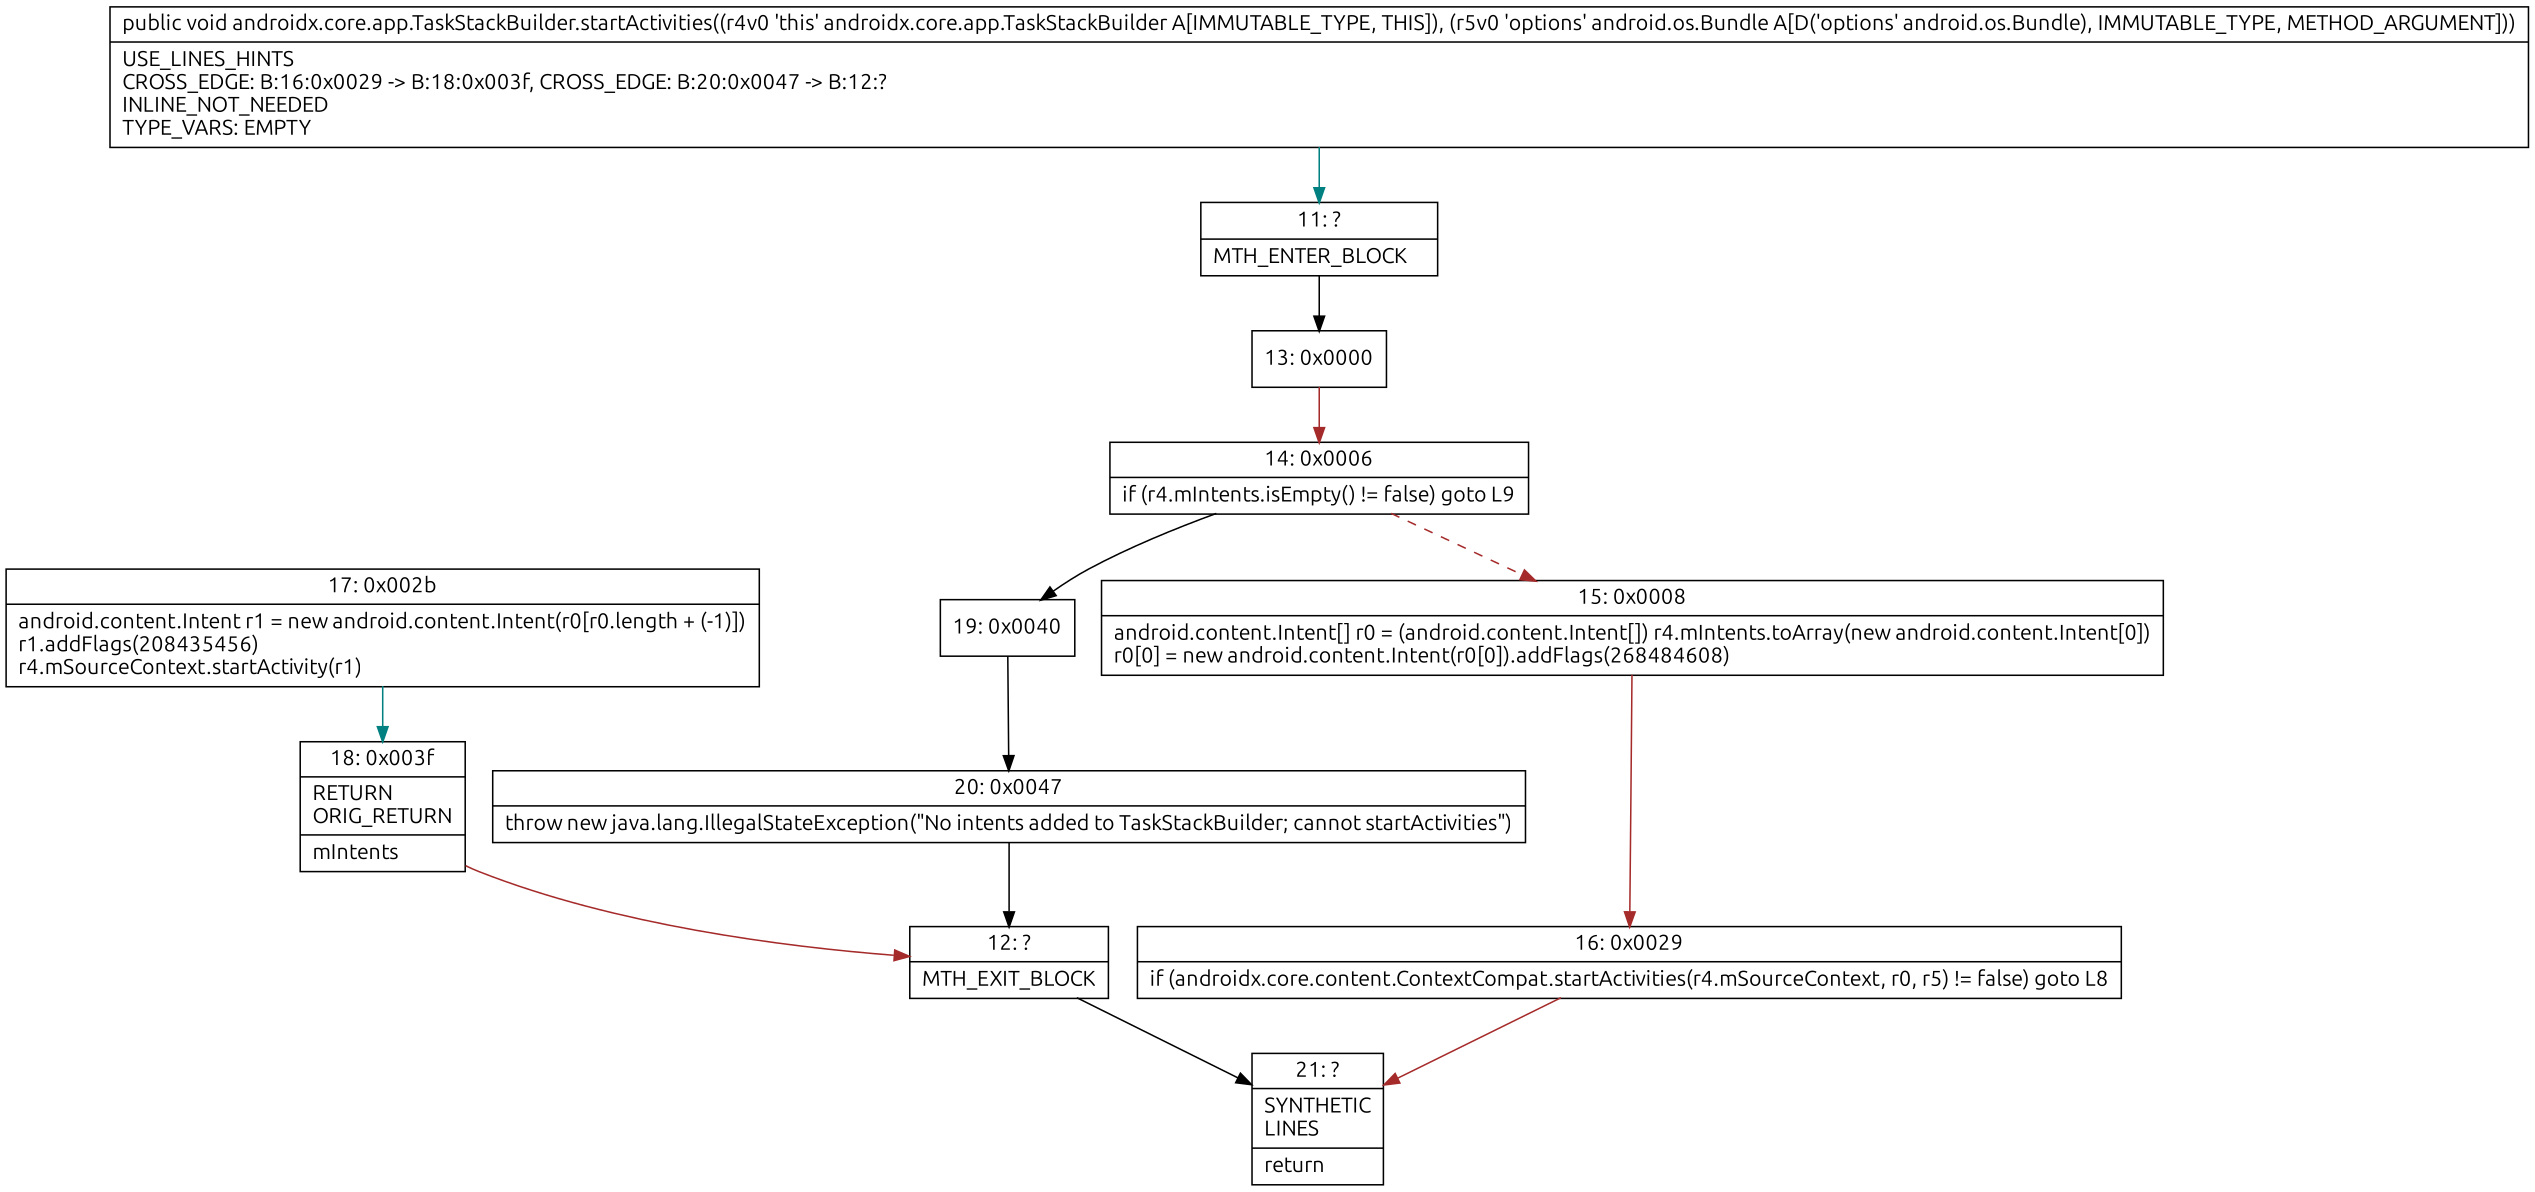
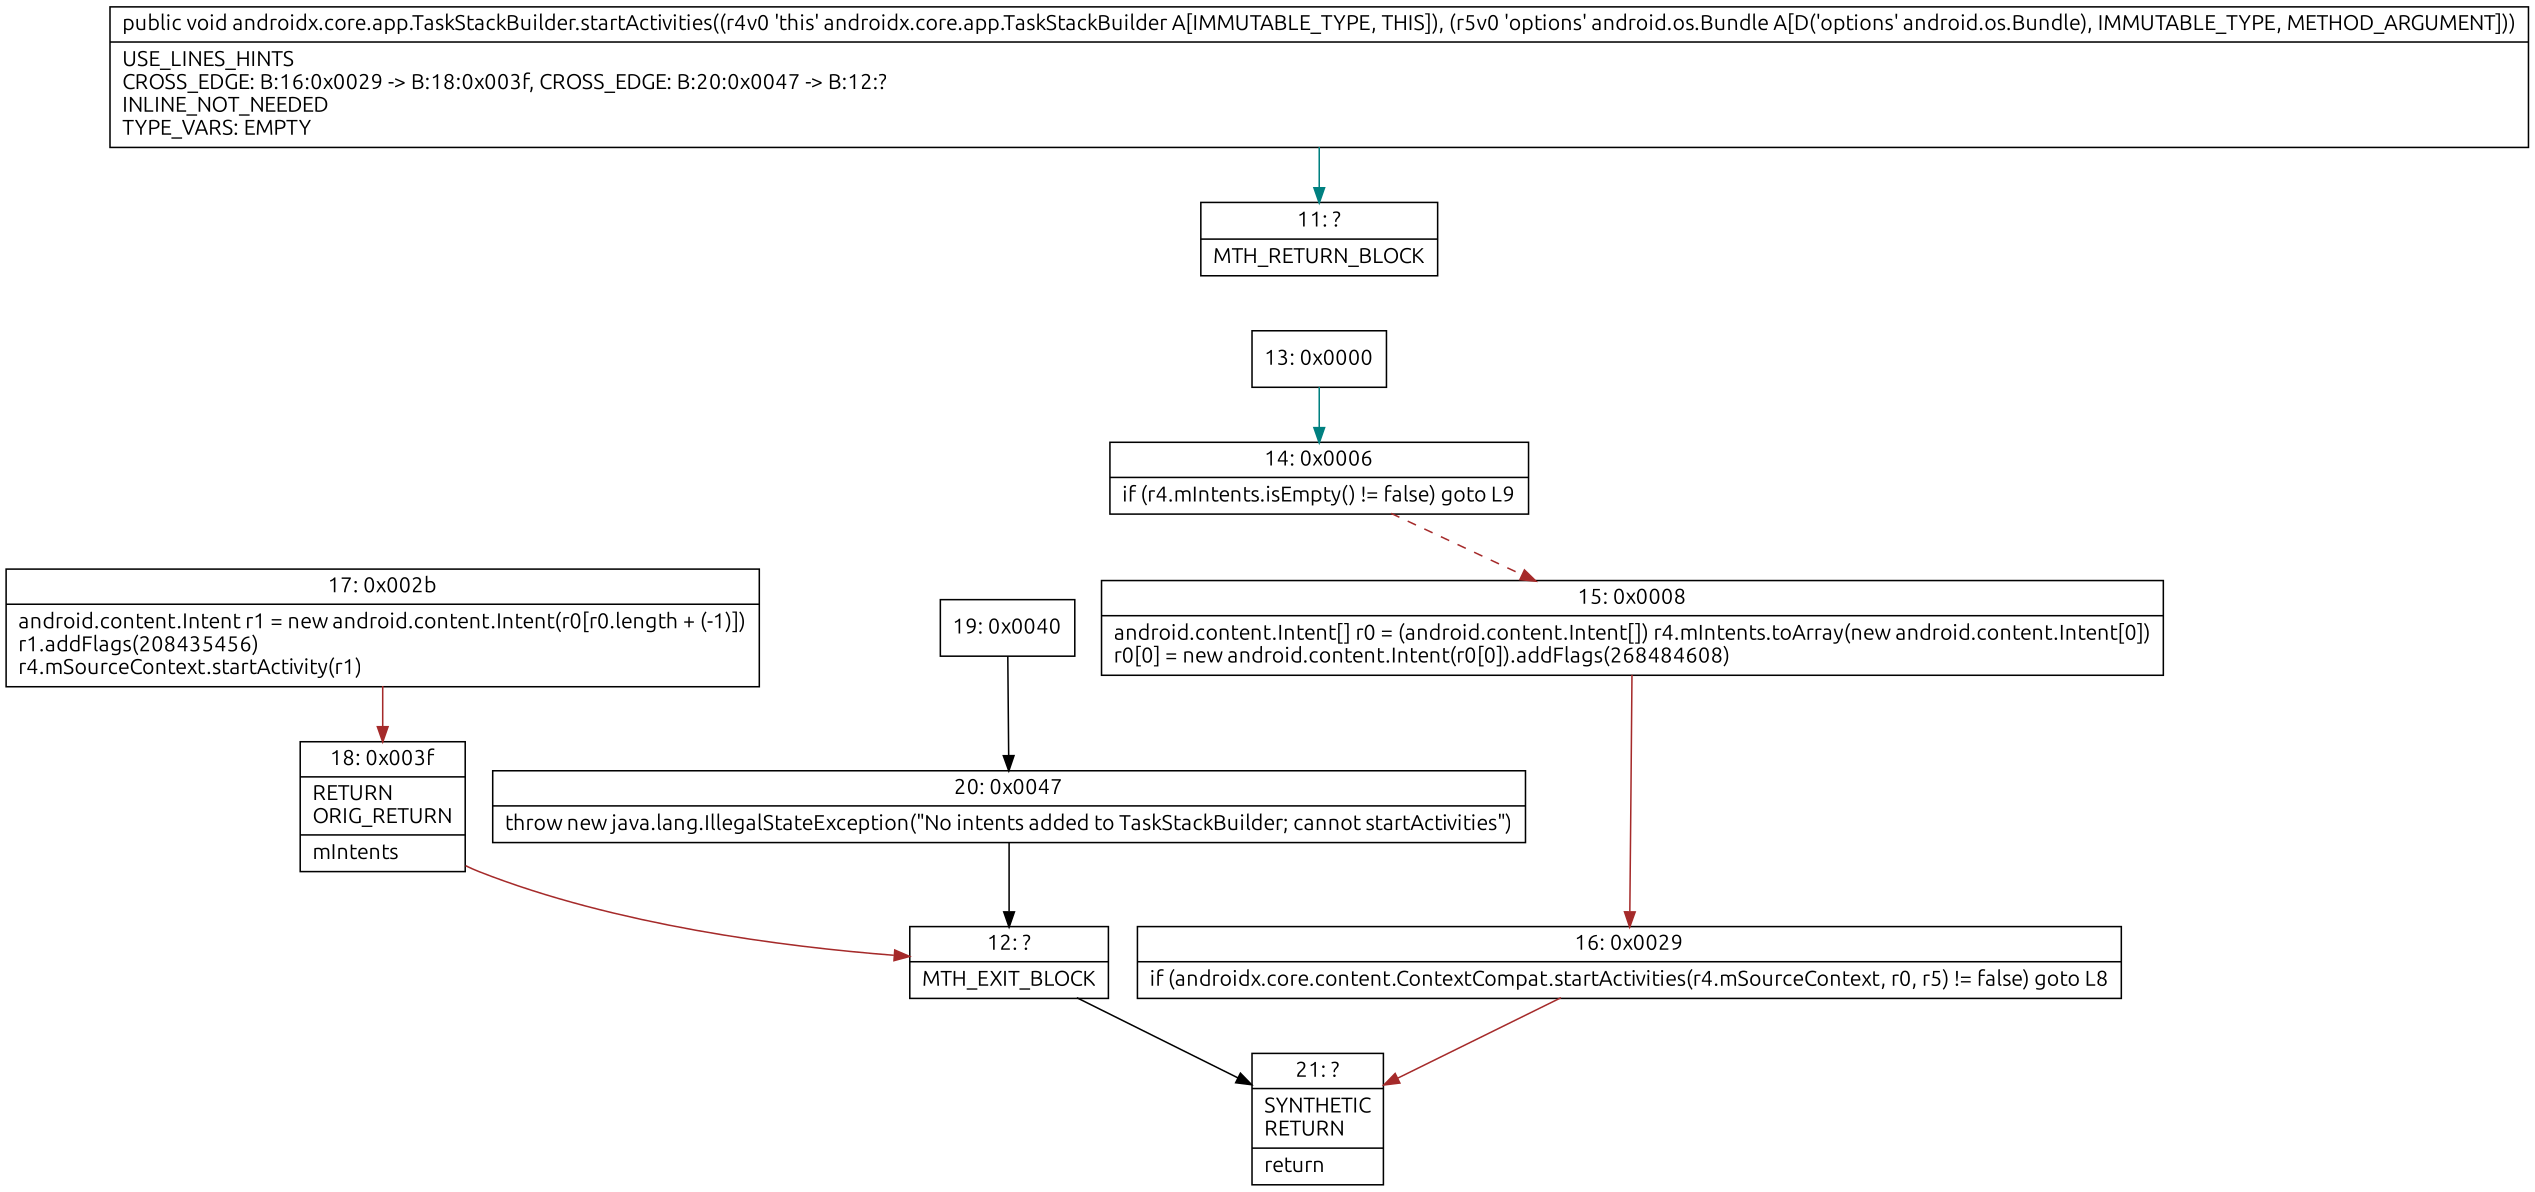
(1310, 257) -> (1319, 257)
(1319, 296) -> none
(1319, 407) -> (1319, 407)
(1132, 548) -> none
(383, 706) -> (383, 706)
(1292, 1129) -> (1305, 1129)
